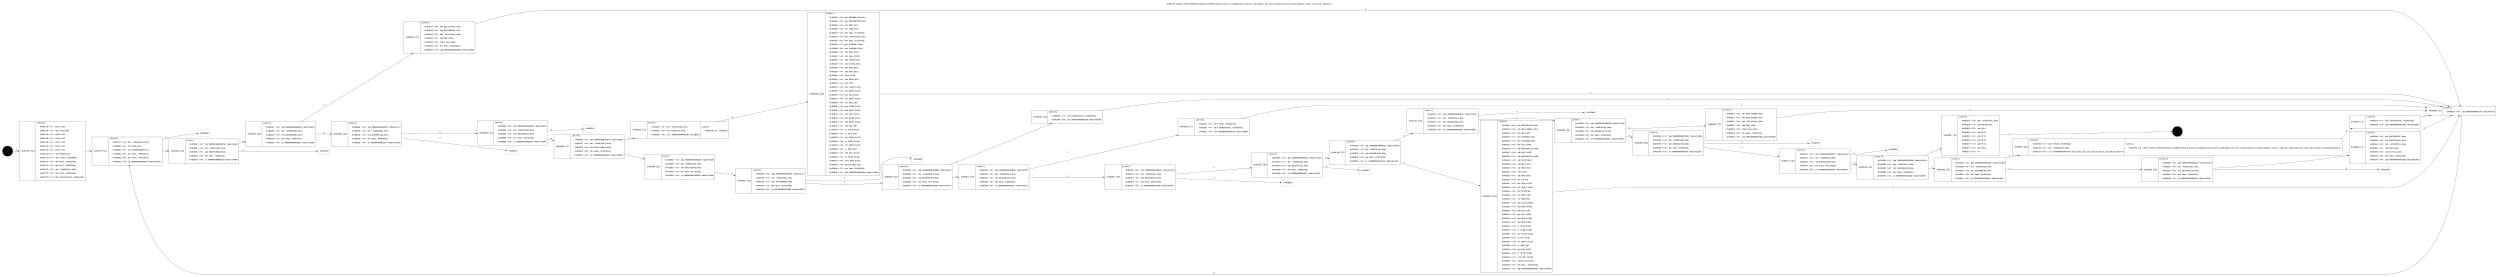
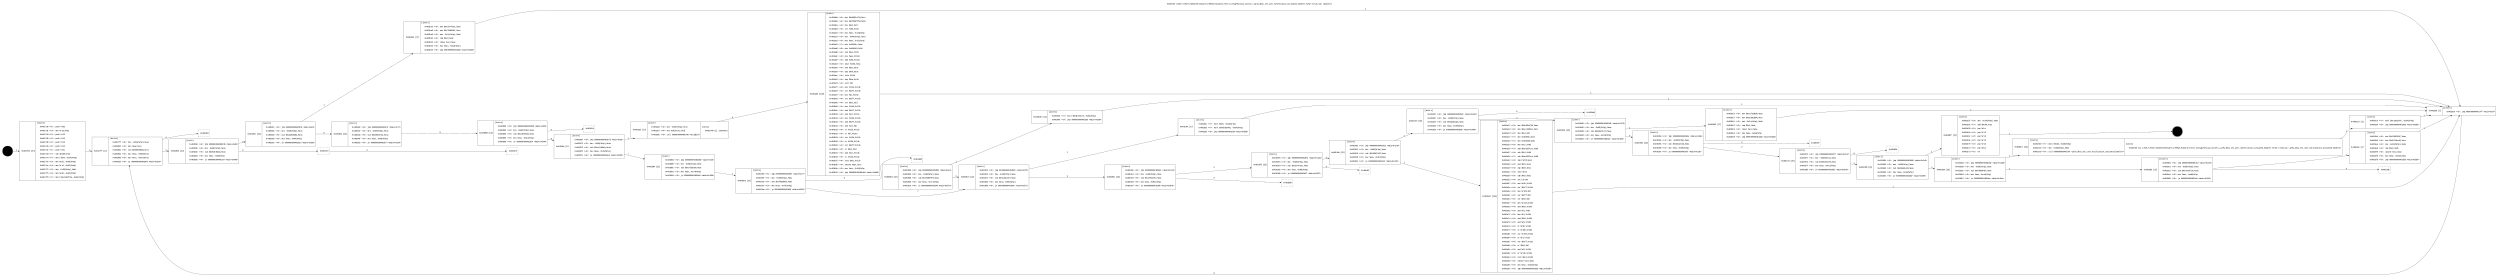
(454, 144) -> (417, 151)
(843, 184) -> (885, 196)
